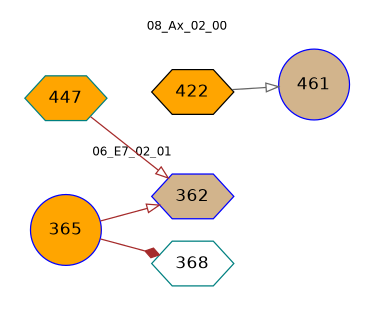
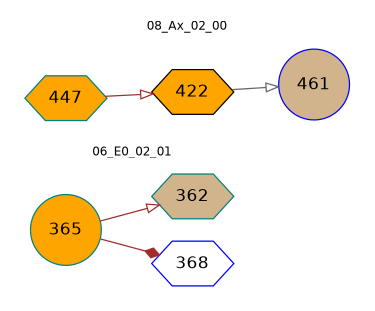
(131, 149) -> (123, 95)
(132, 152) -> (132, 152)
(193, 196) -> (193, 196)
(66, 230) -> (66, 230)
(193, 264) -> (193, 264)
